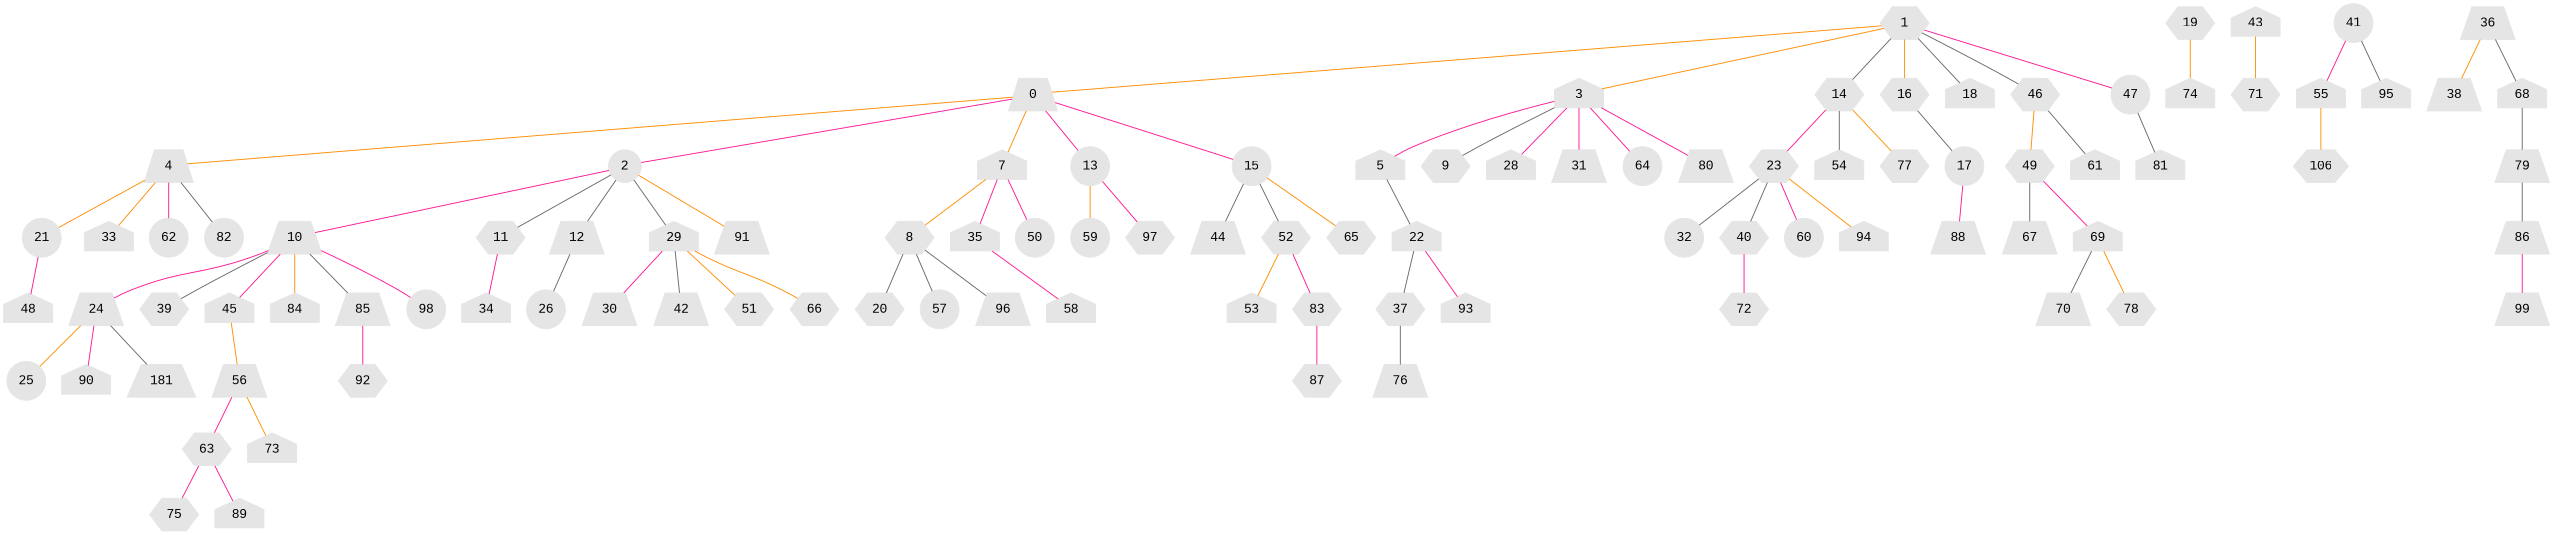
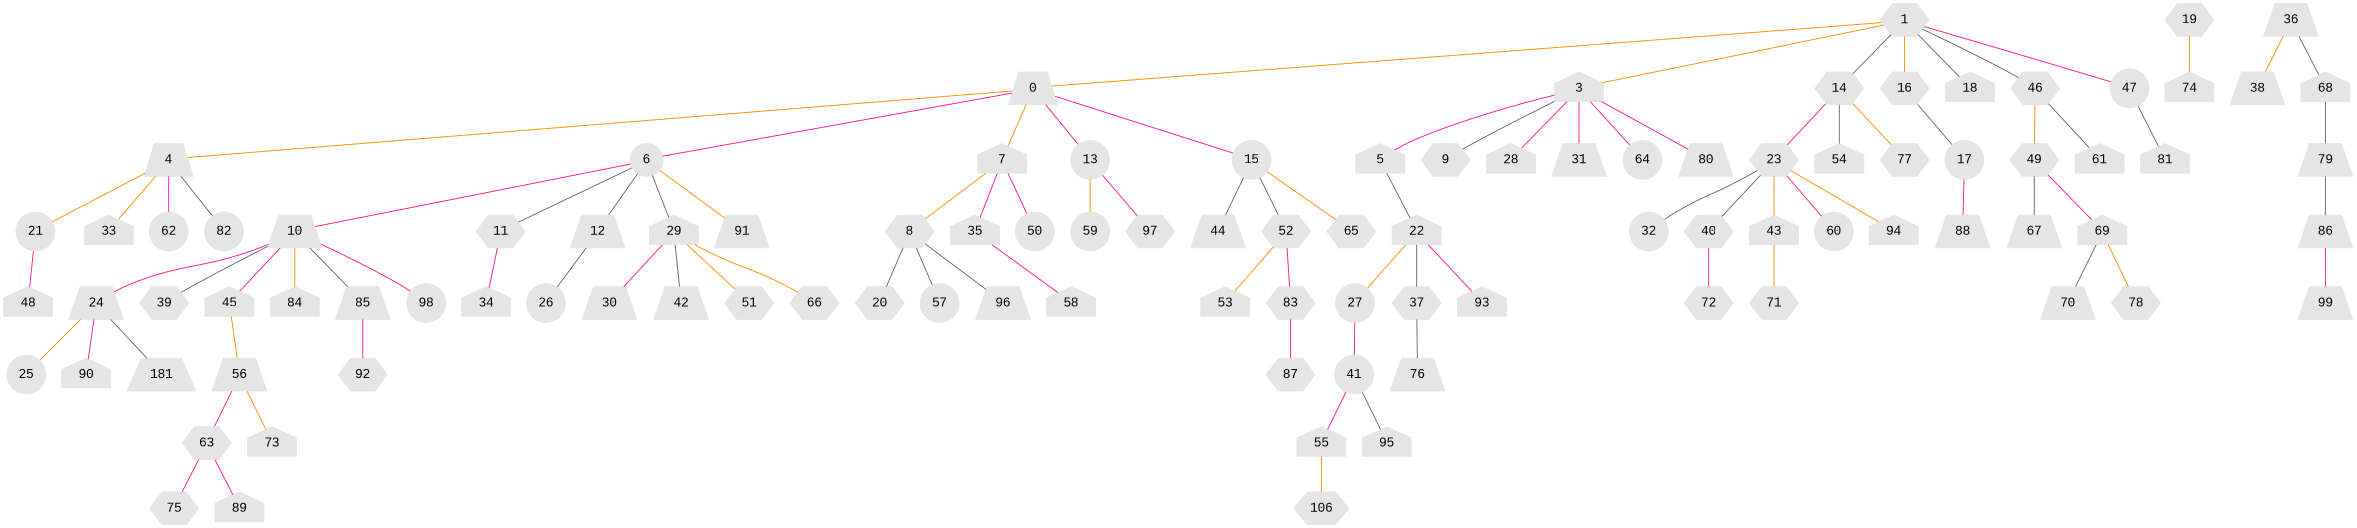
(625, 166) -> (647, 160)
none -> (1774, 196)
none -> (1355, 303)
